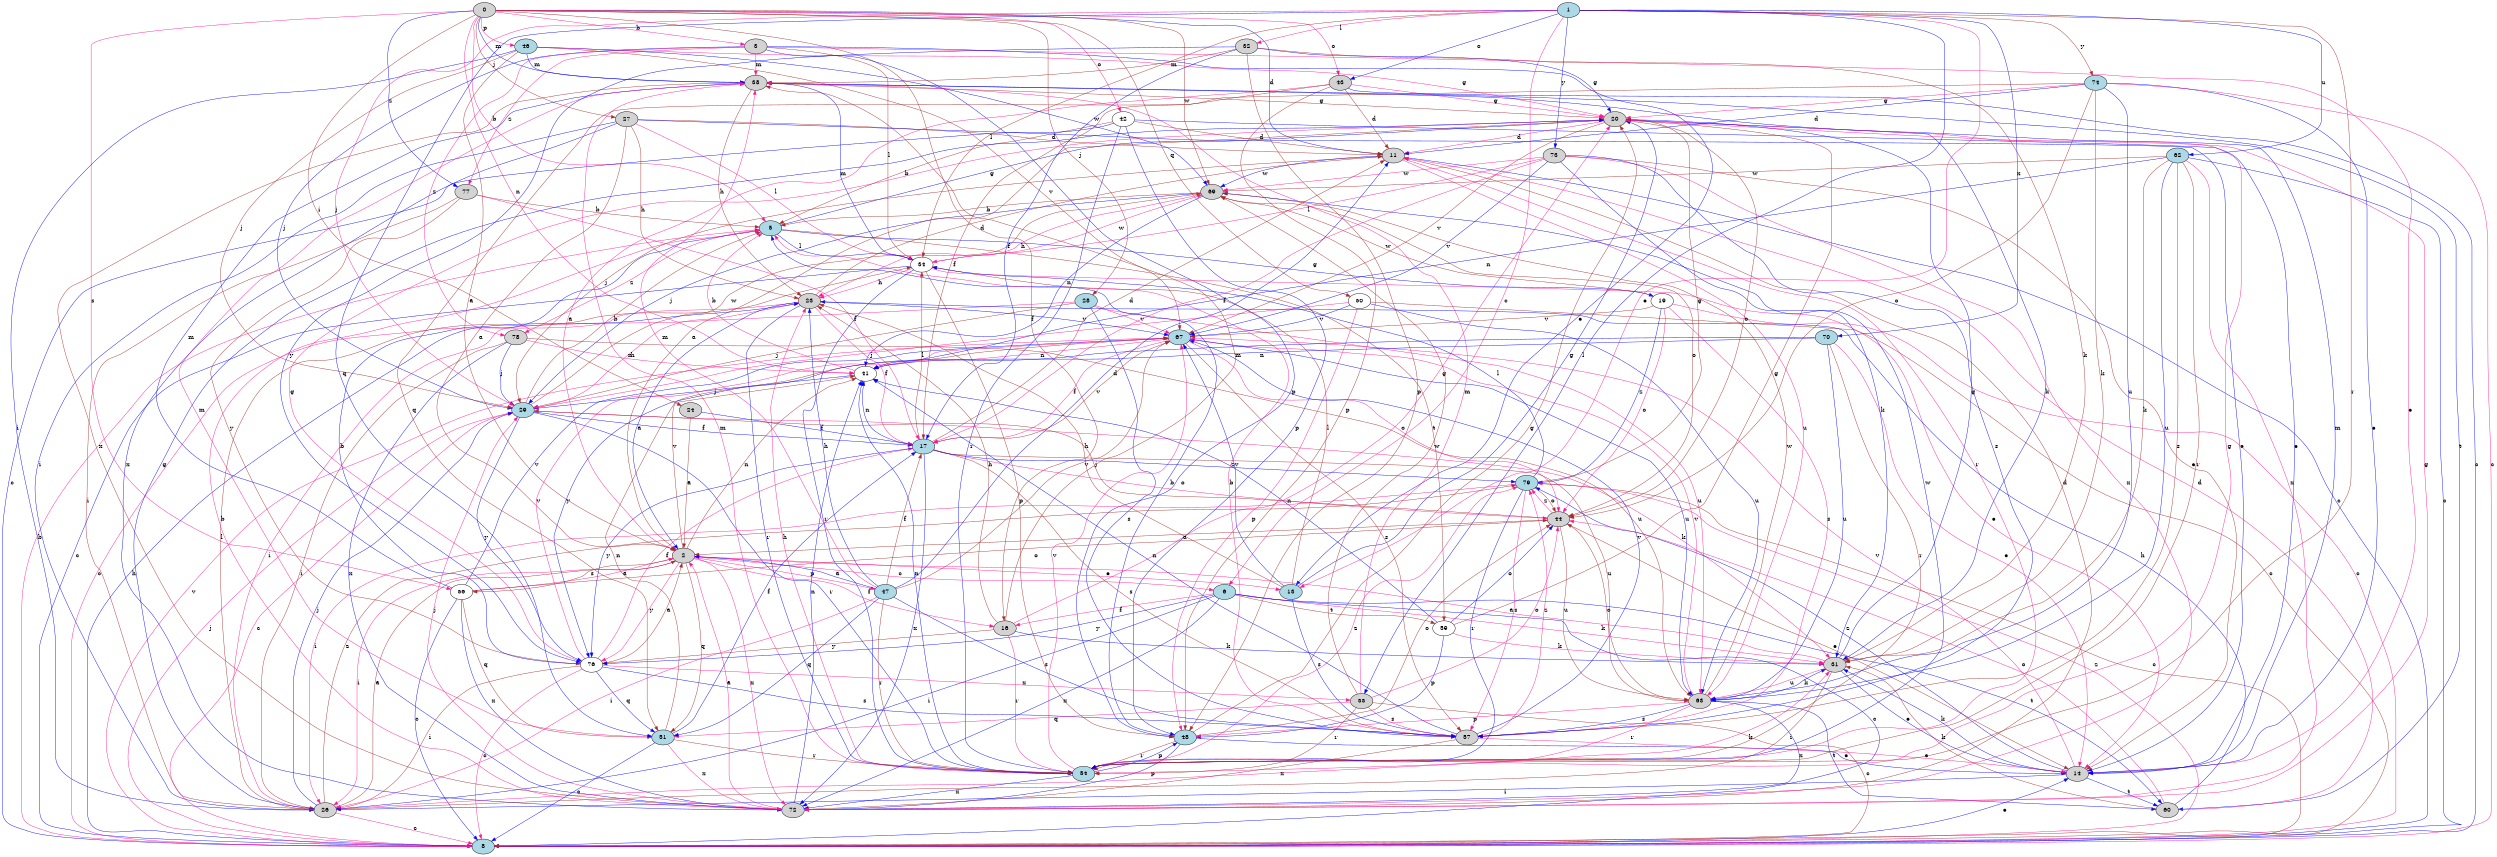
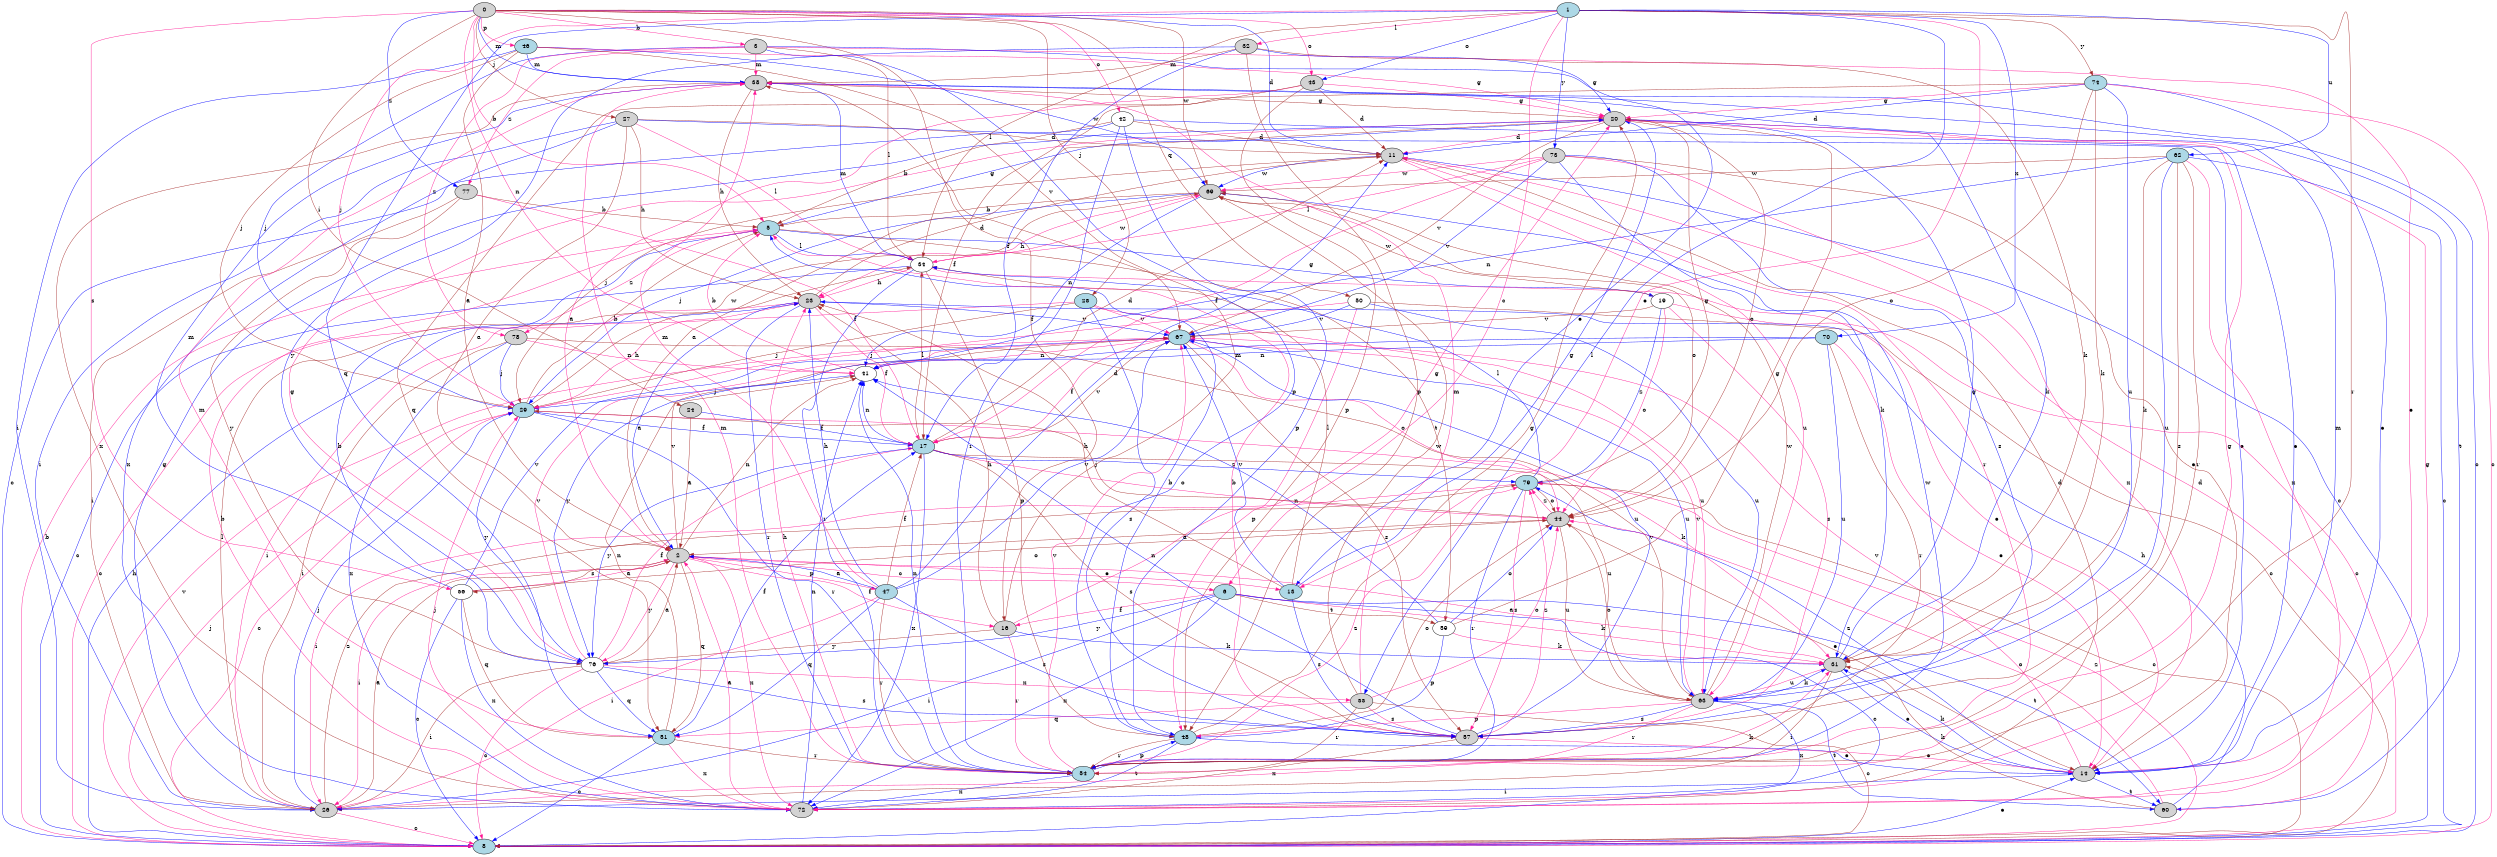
(1051, 478) -> (1051, 478)
(1153, 774) -> (1136, 774)
